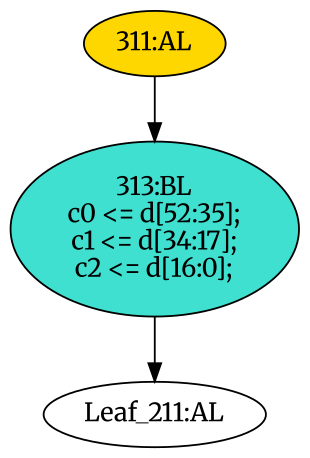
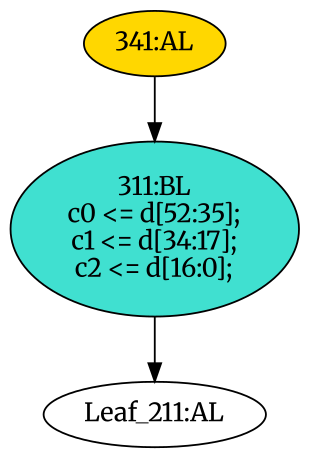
(155, 44) -> (155, 44)
(155, 229) -> (155, 229)
